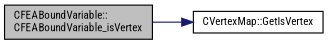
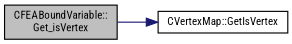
(78, 22) -> (61, 22)
